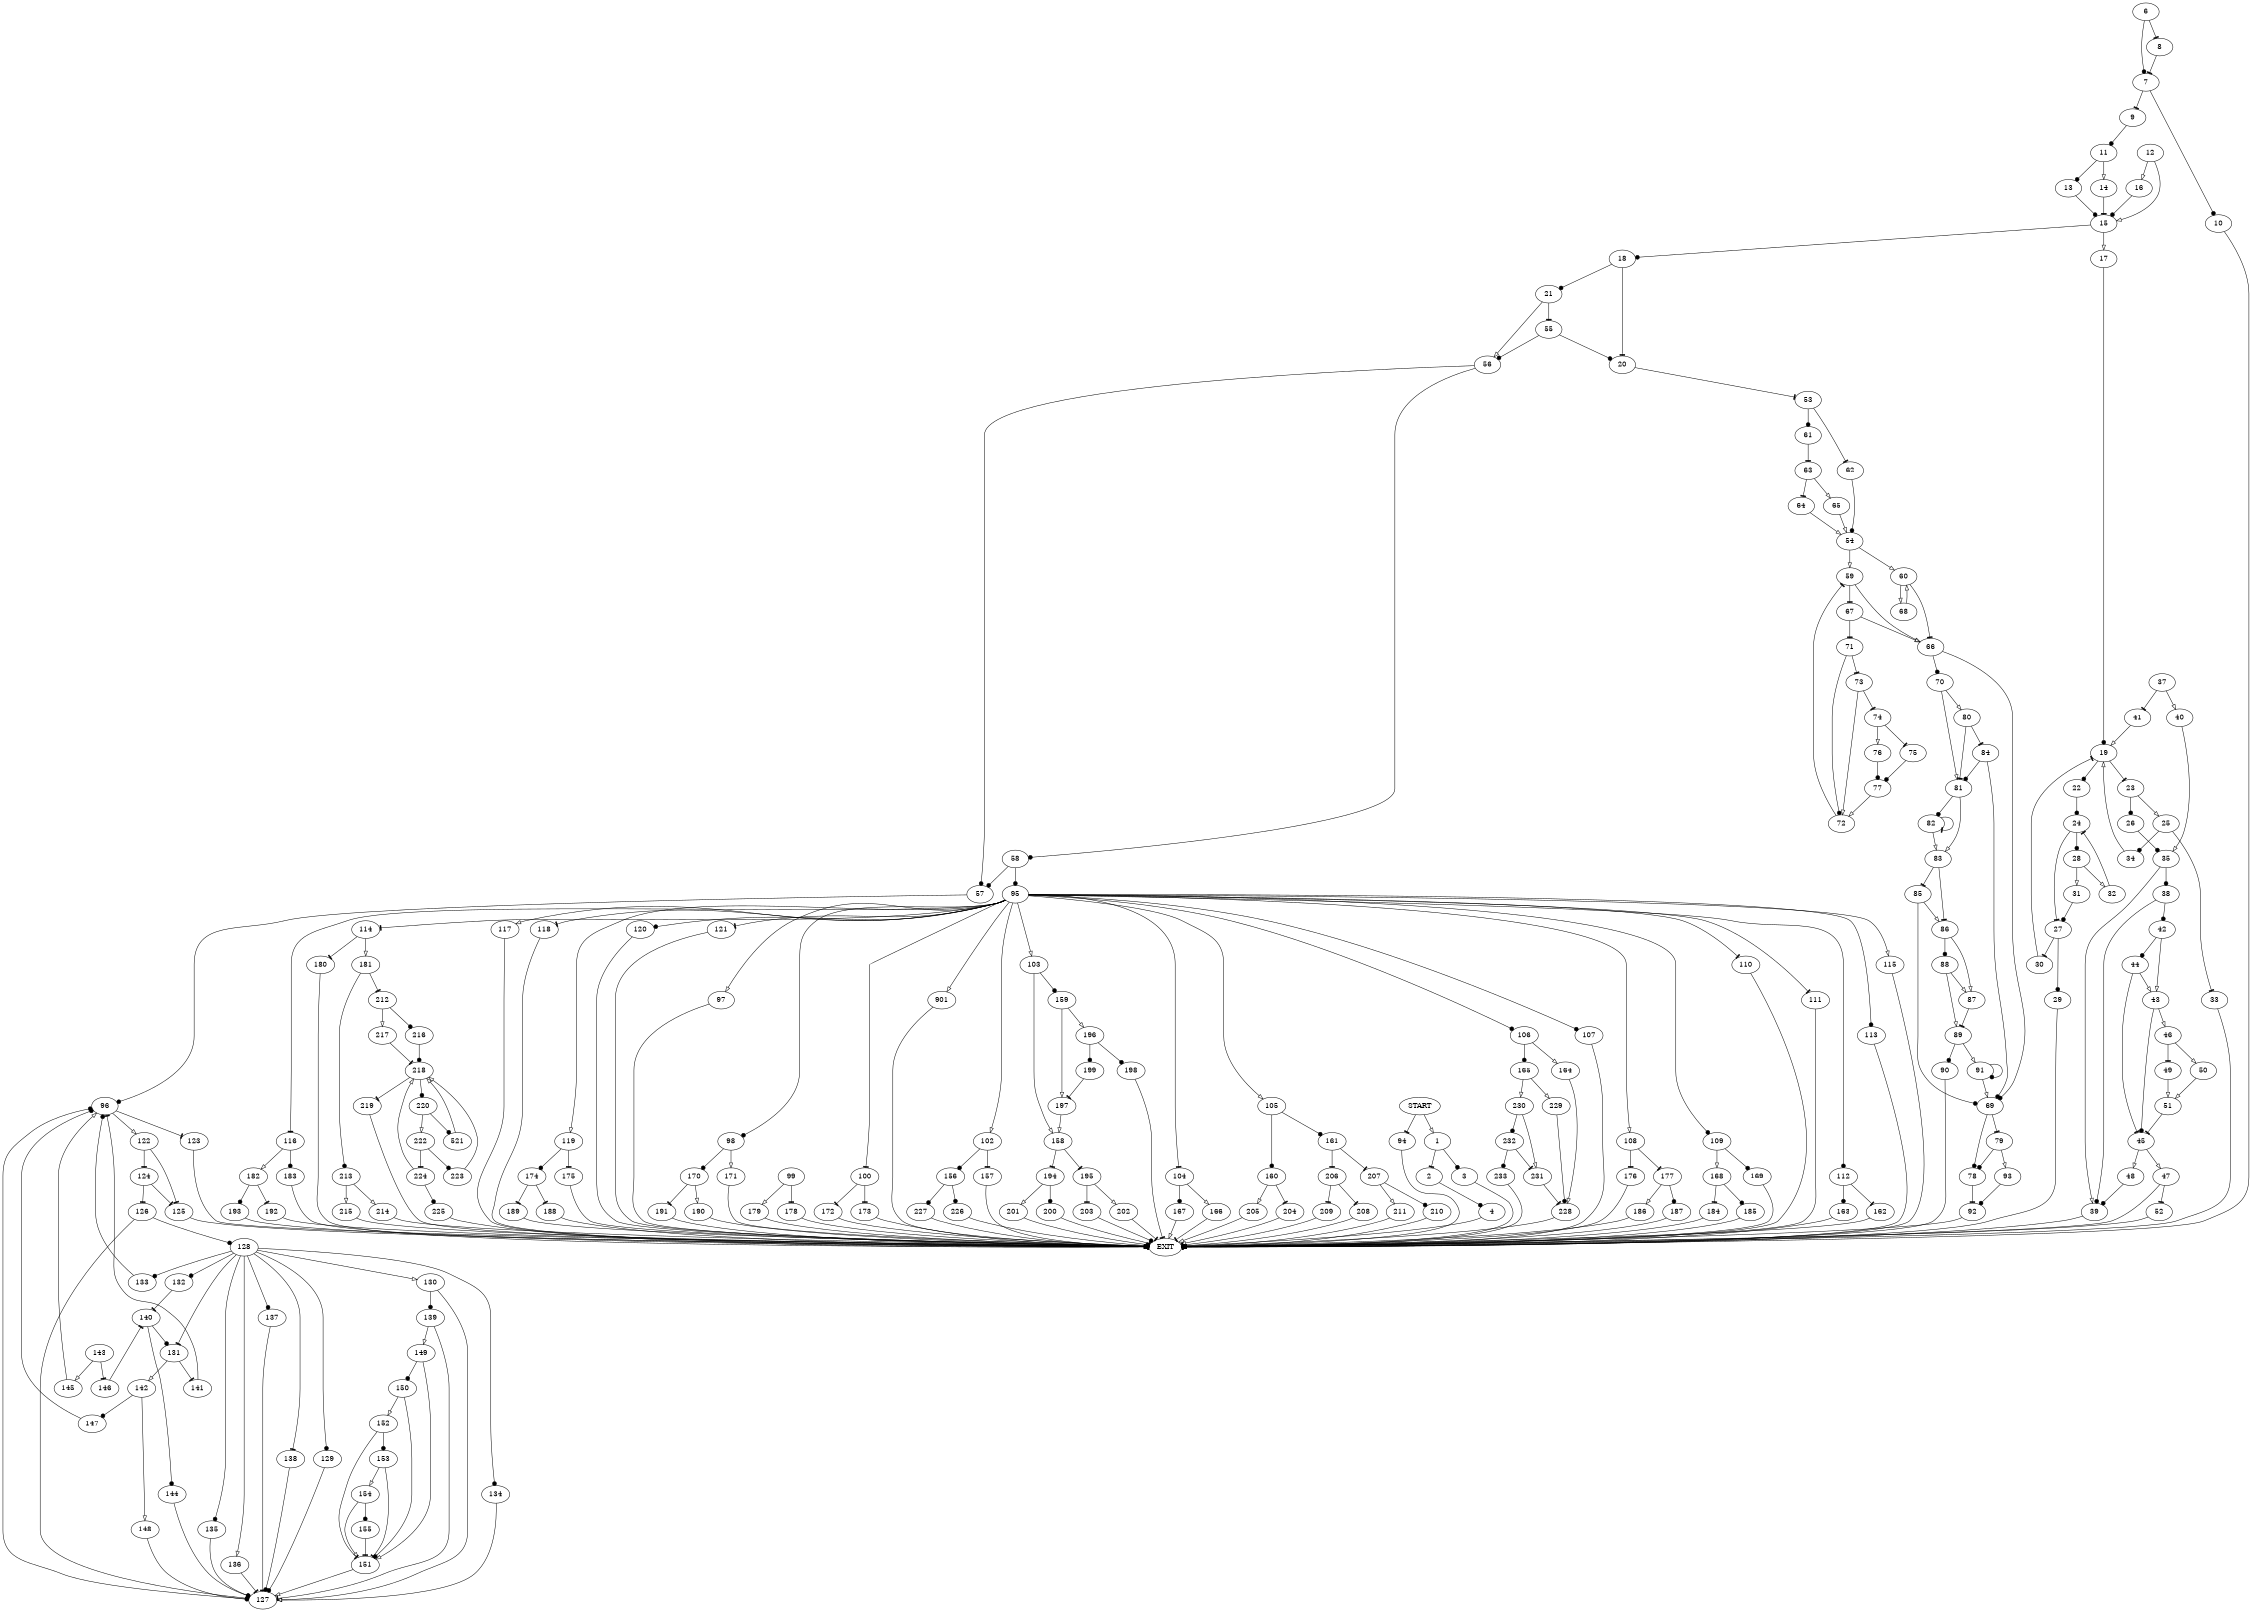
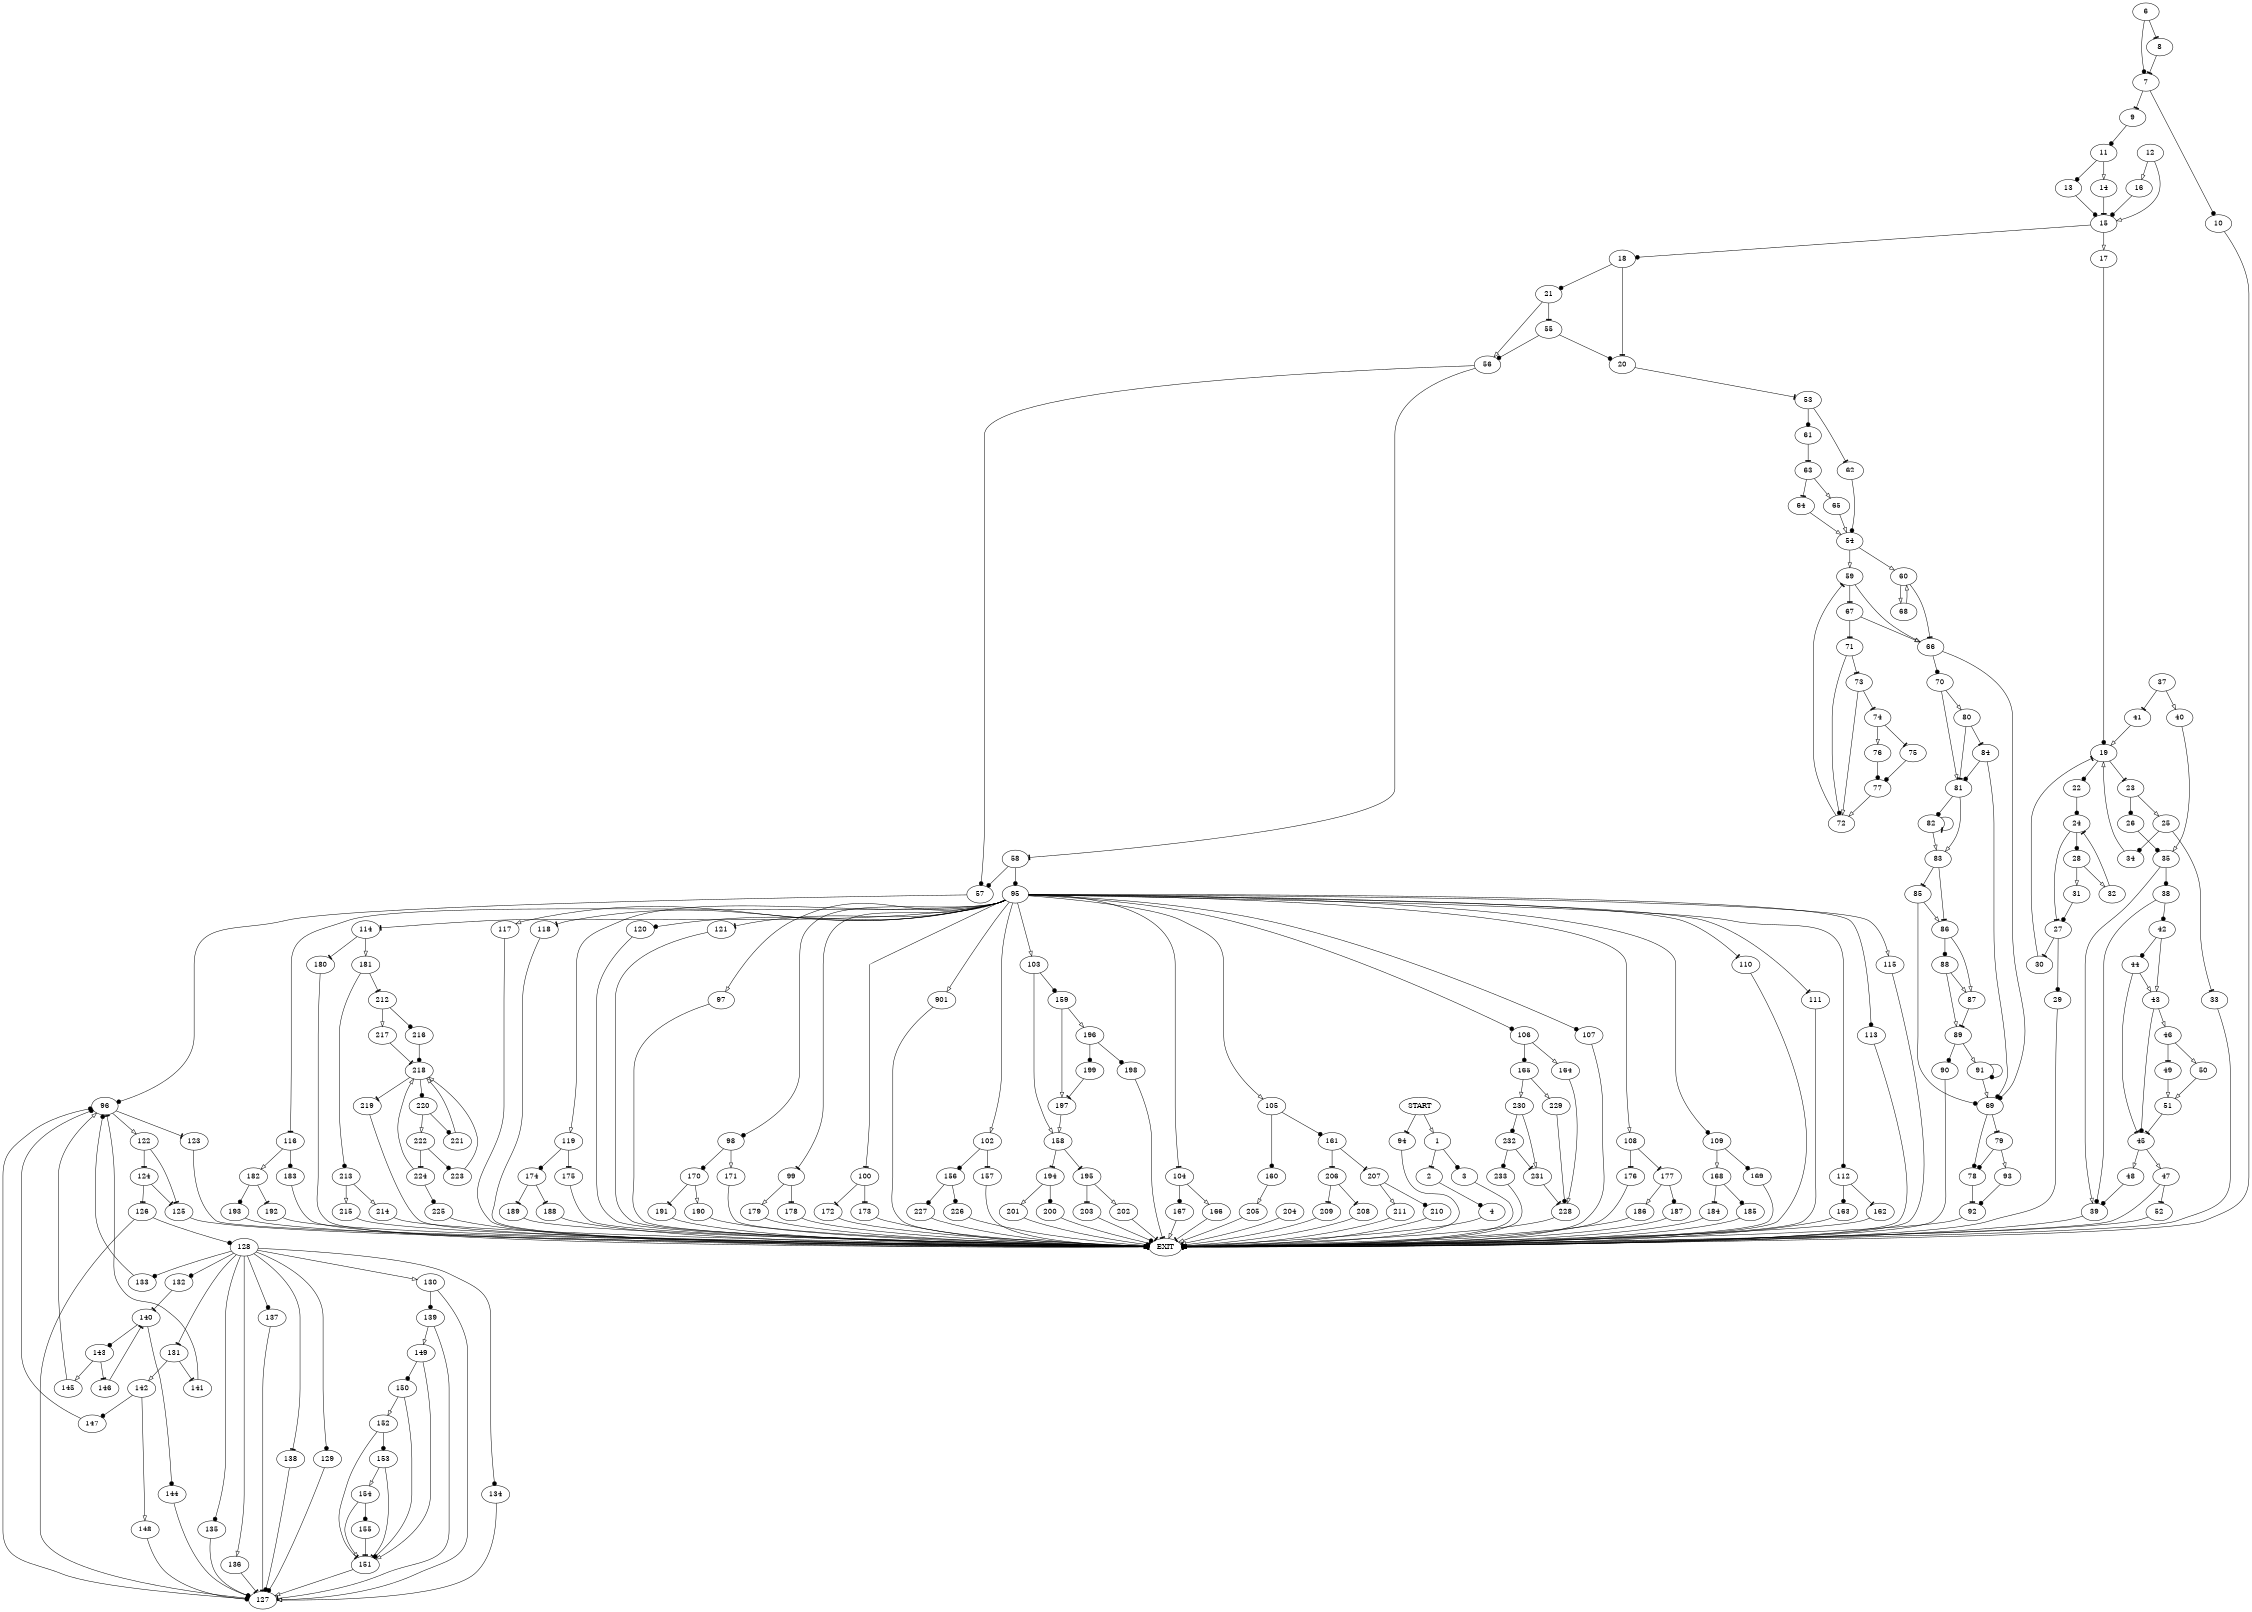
(1395, 744) -> (1395, 744)
none -> (824, 961)
(457, 1141) -> (457, 1141)
(1280, 1193) -> none
(159, 1334) -> (124, 1334)
